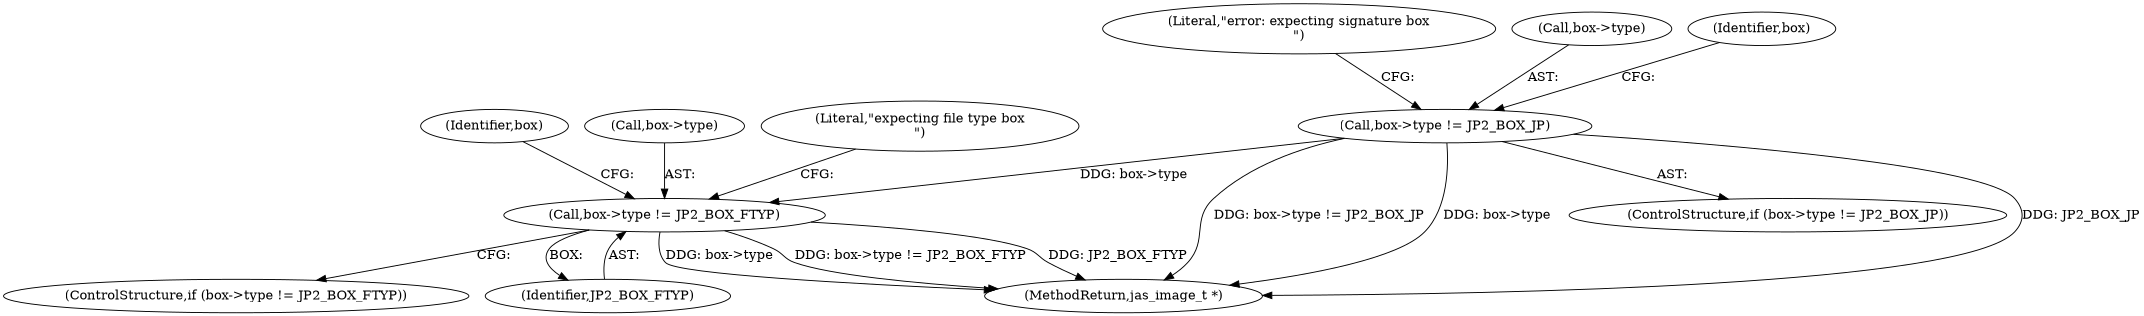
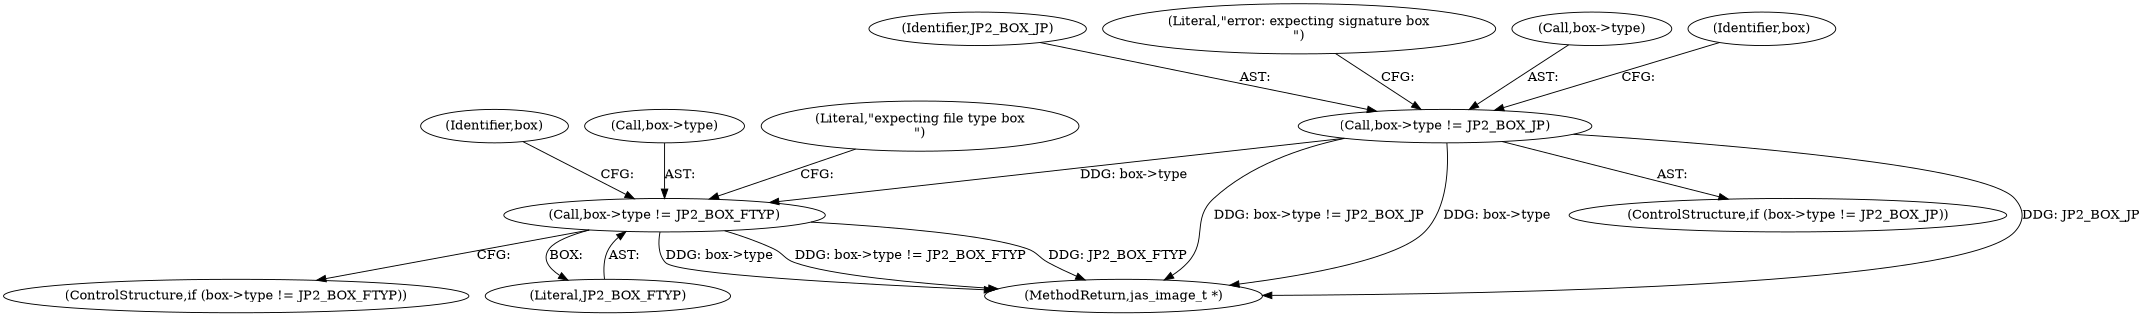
none -> (978, 29)
(608, 296) -> (608, 296)
